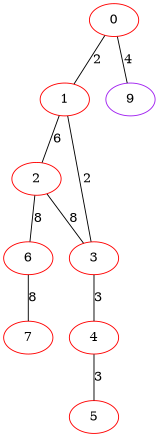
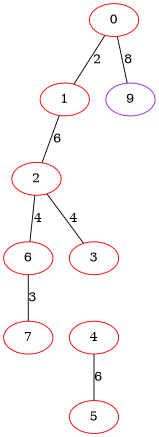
(129, 60) -> (129, 60)
(79, 179) -> none
(38, 219) -> (38, 219)
(74, 219) -> (74, 219)
(33, 298) -> (33, 298)
(94, 298) -> none
(99, 377) -> (99, 377)
